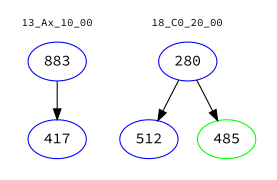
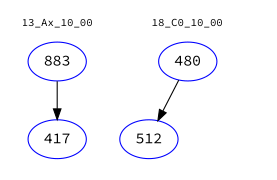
(188, 23) -> (188, 23)
(188, 62) -> (188, 62)
(227, 139) -> none
